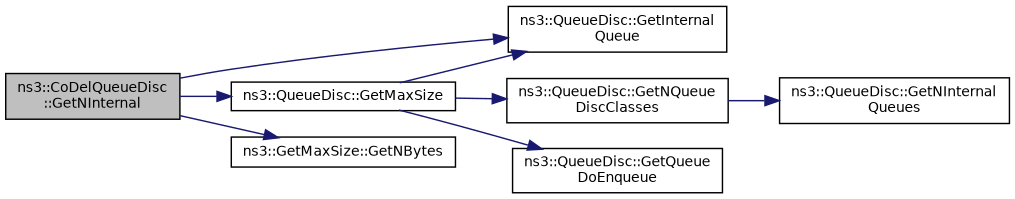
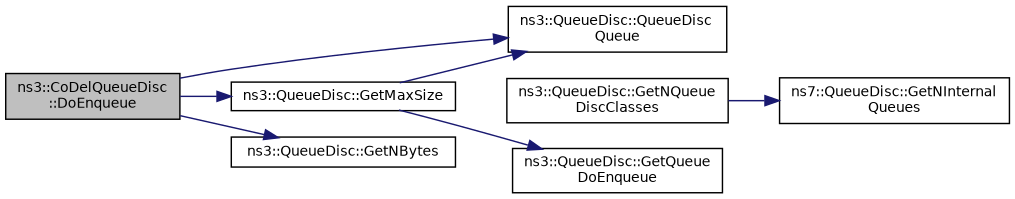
(618, 29) -> (618, 29)
(93, 96) -> (93, 96)
(474, 98) -> none
(895, 101) -> (895, 101)
(343, 152) -> (343, 152)
